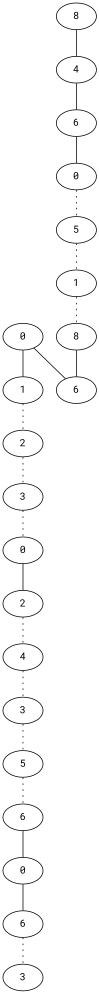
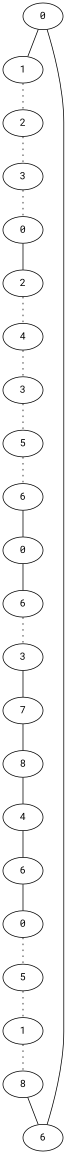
none -> (23, 711)
